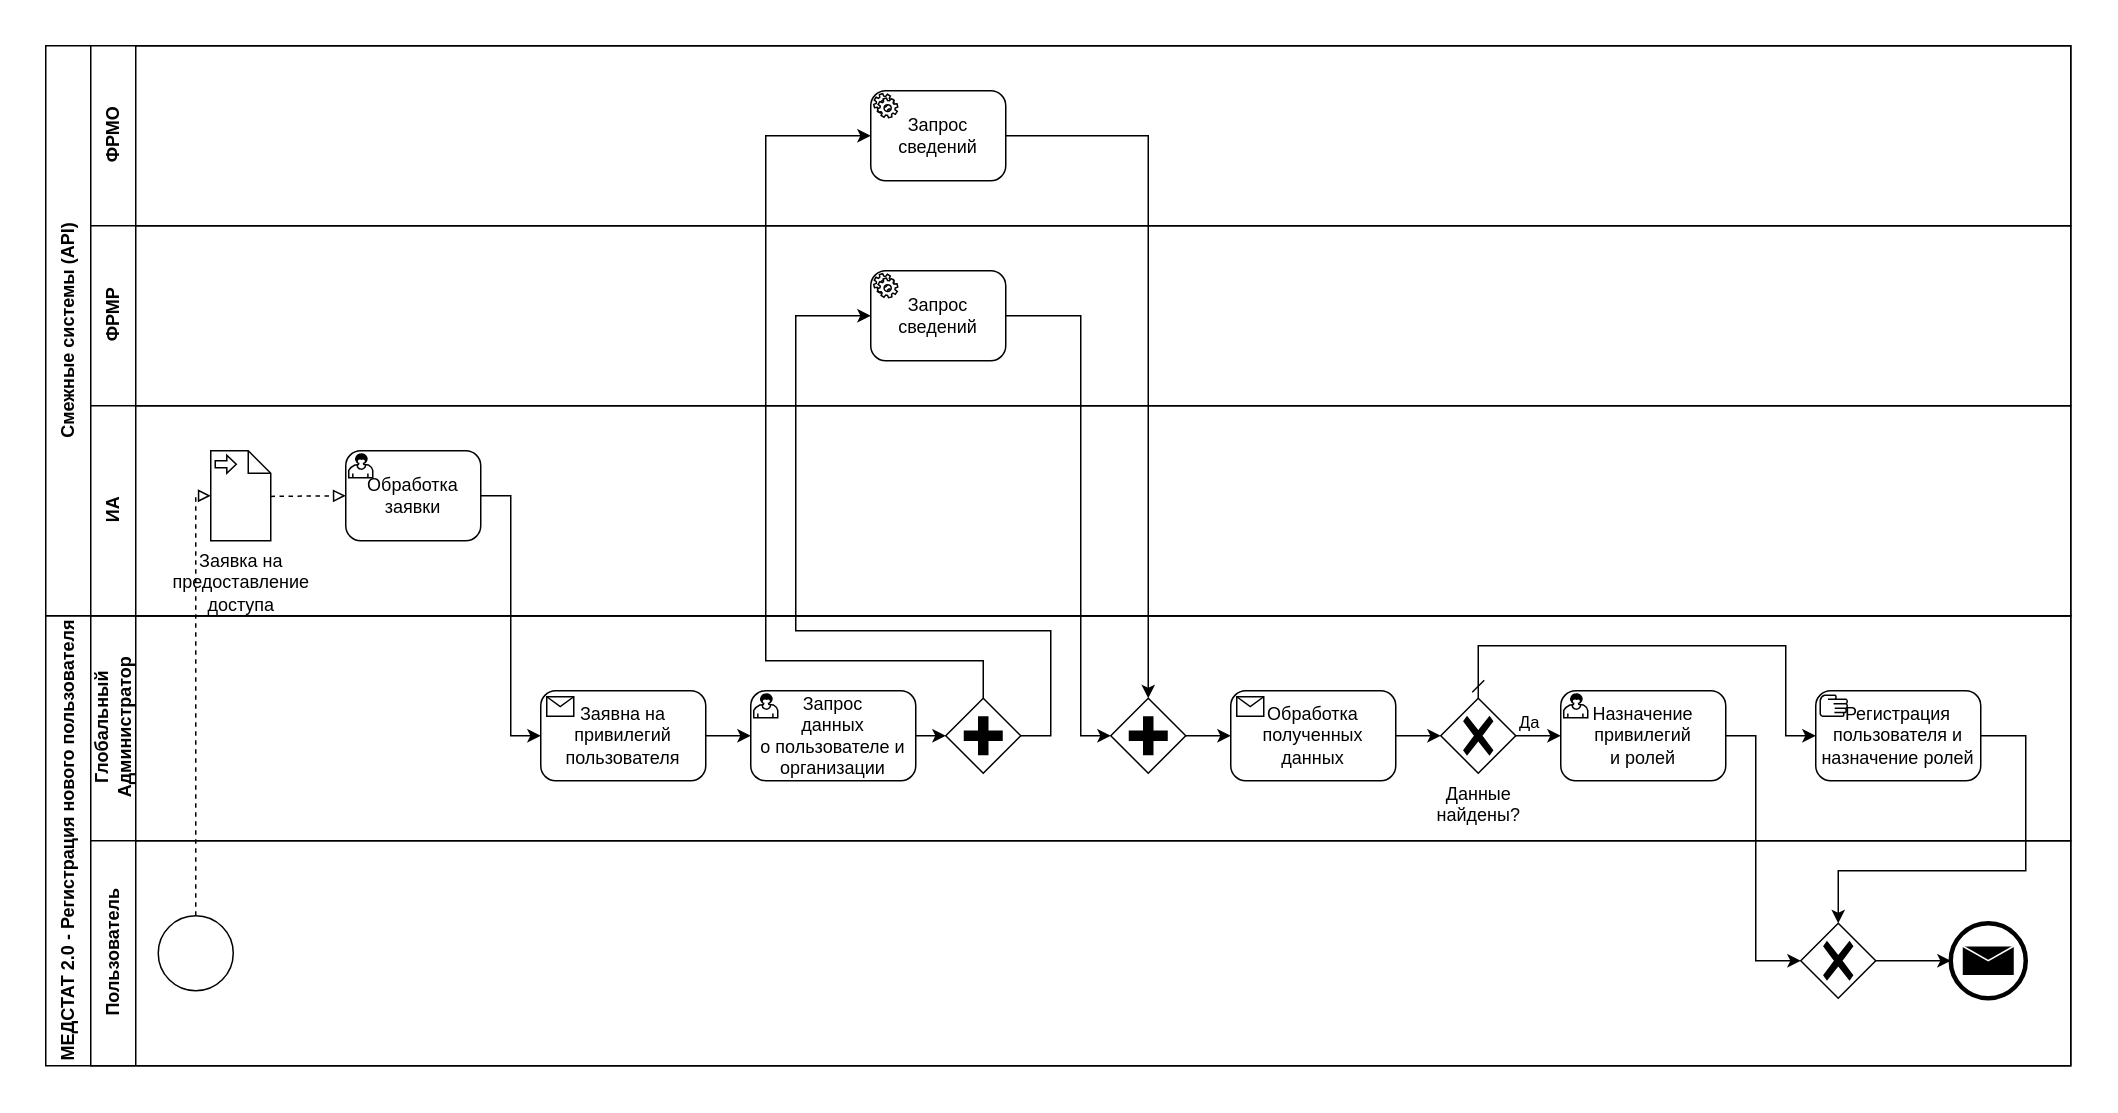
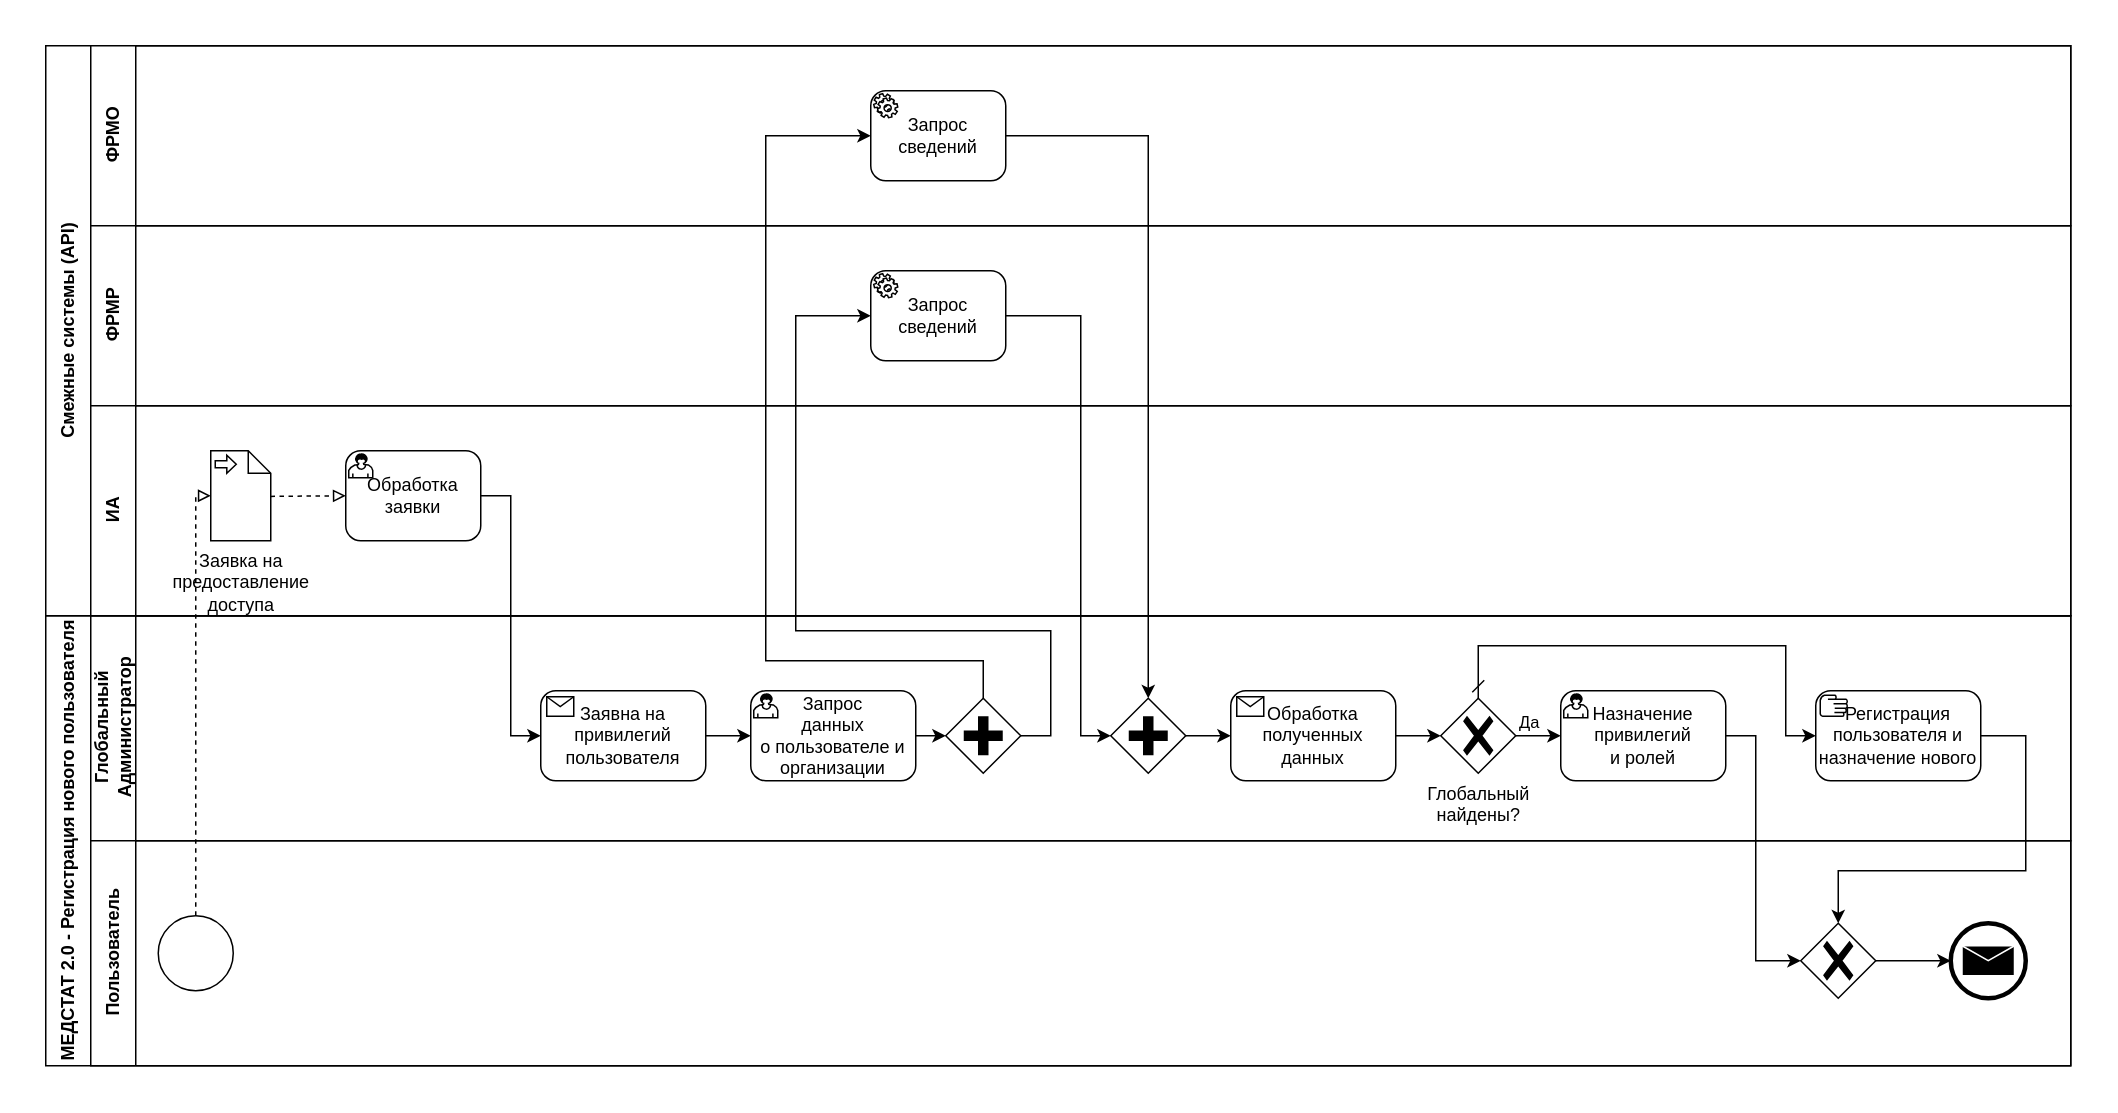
(1898, 736) -> (1898, 736)
(1479, 805) -> (1479, 805)
